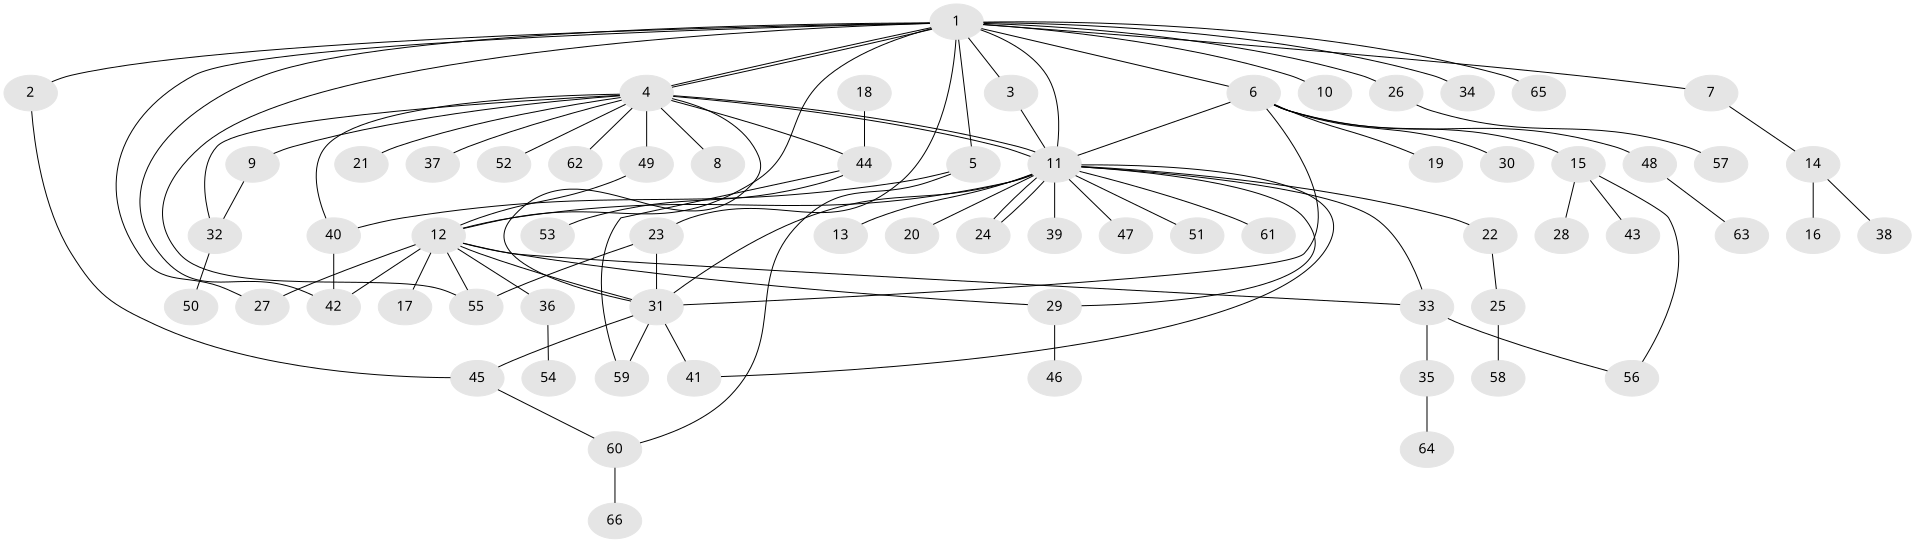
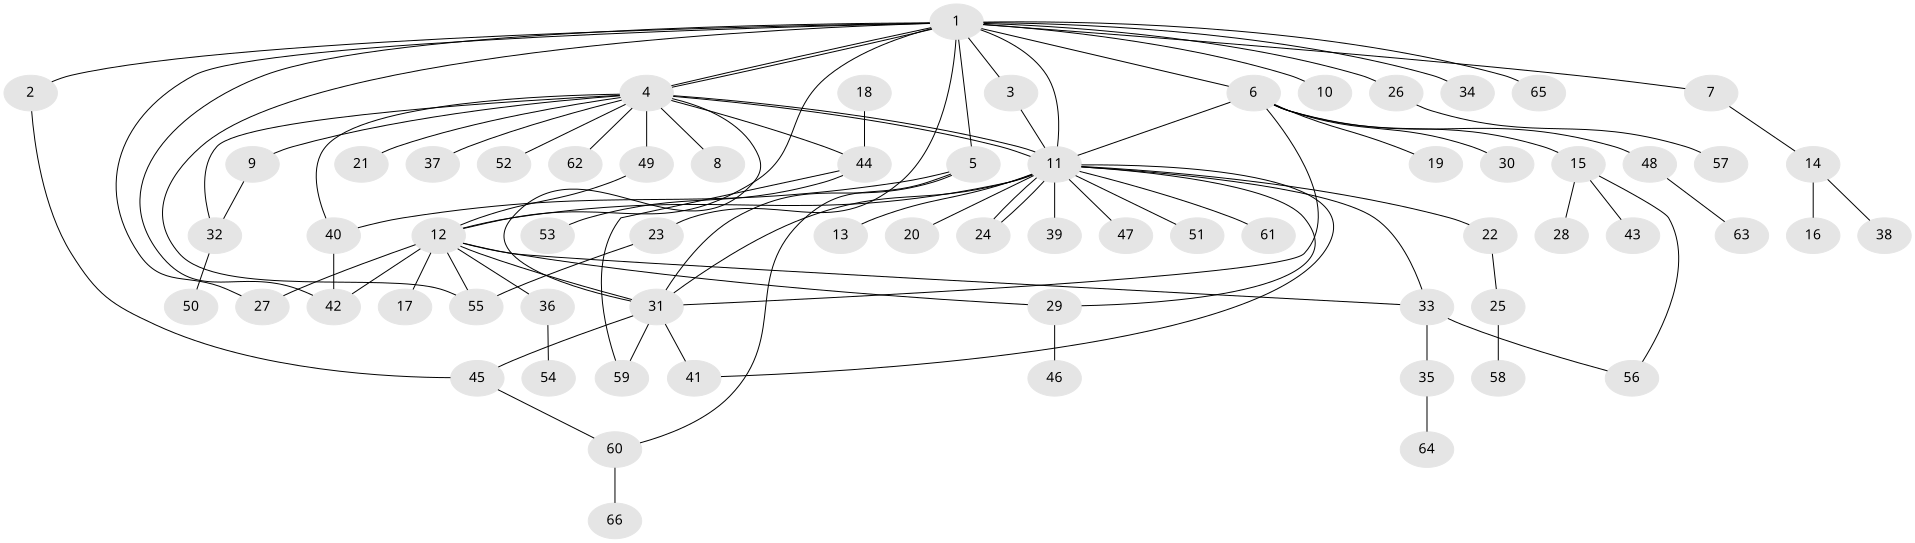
(657, 280) -> (739, 216)
